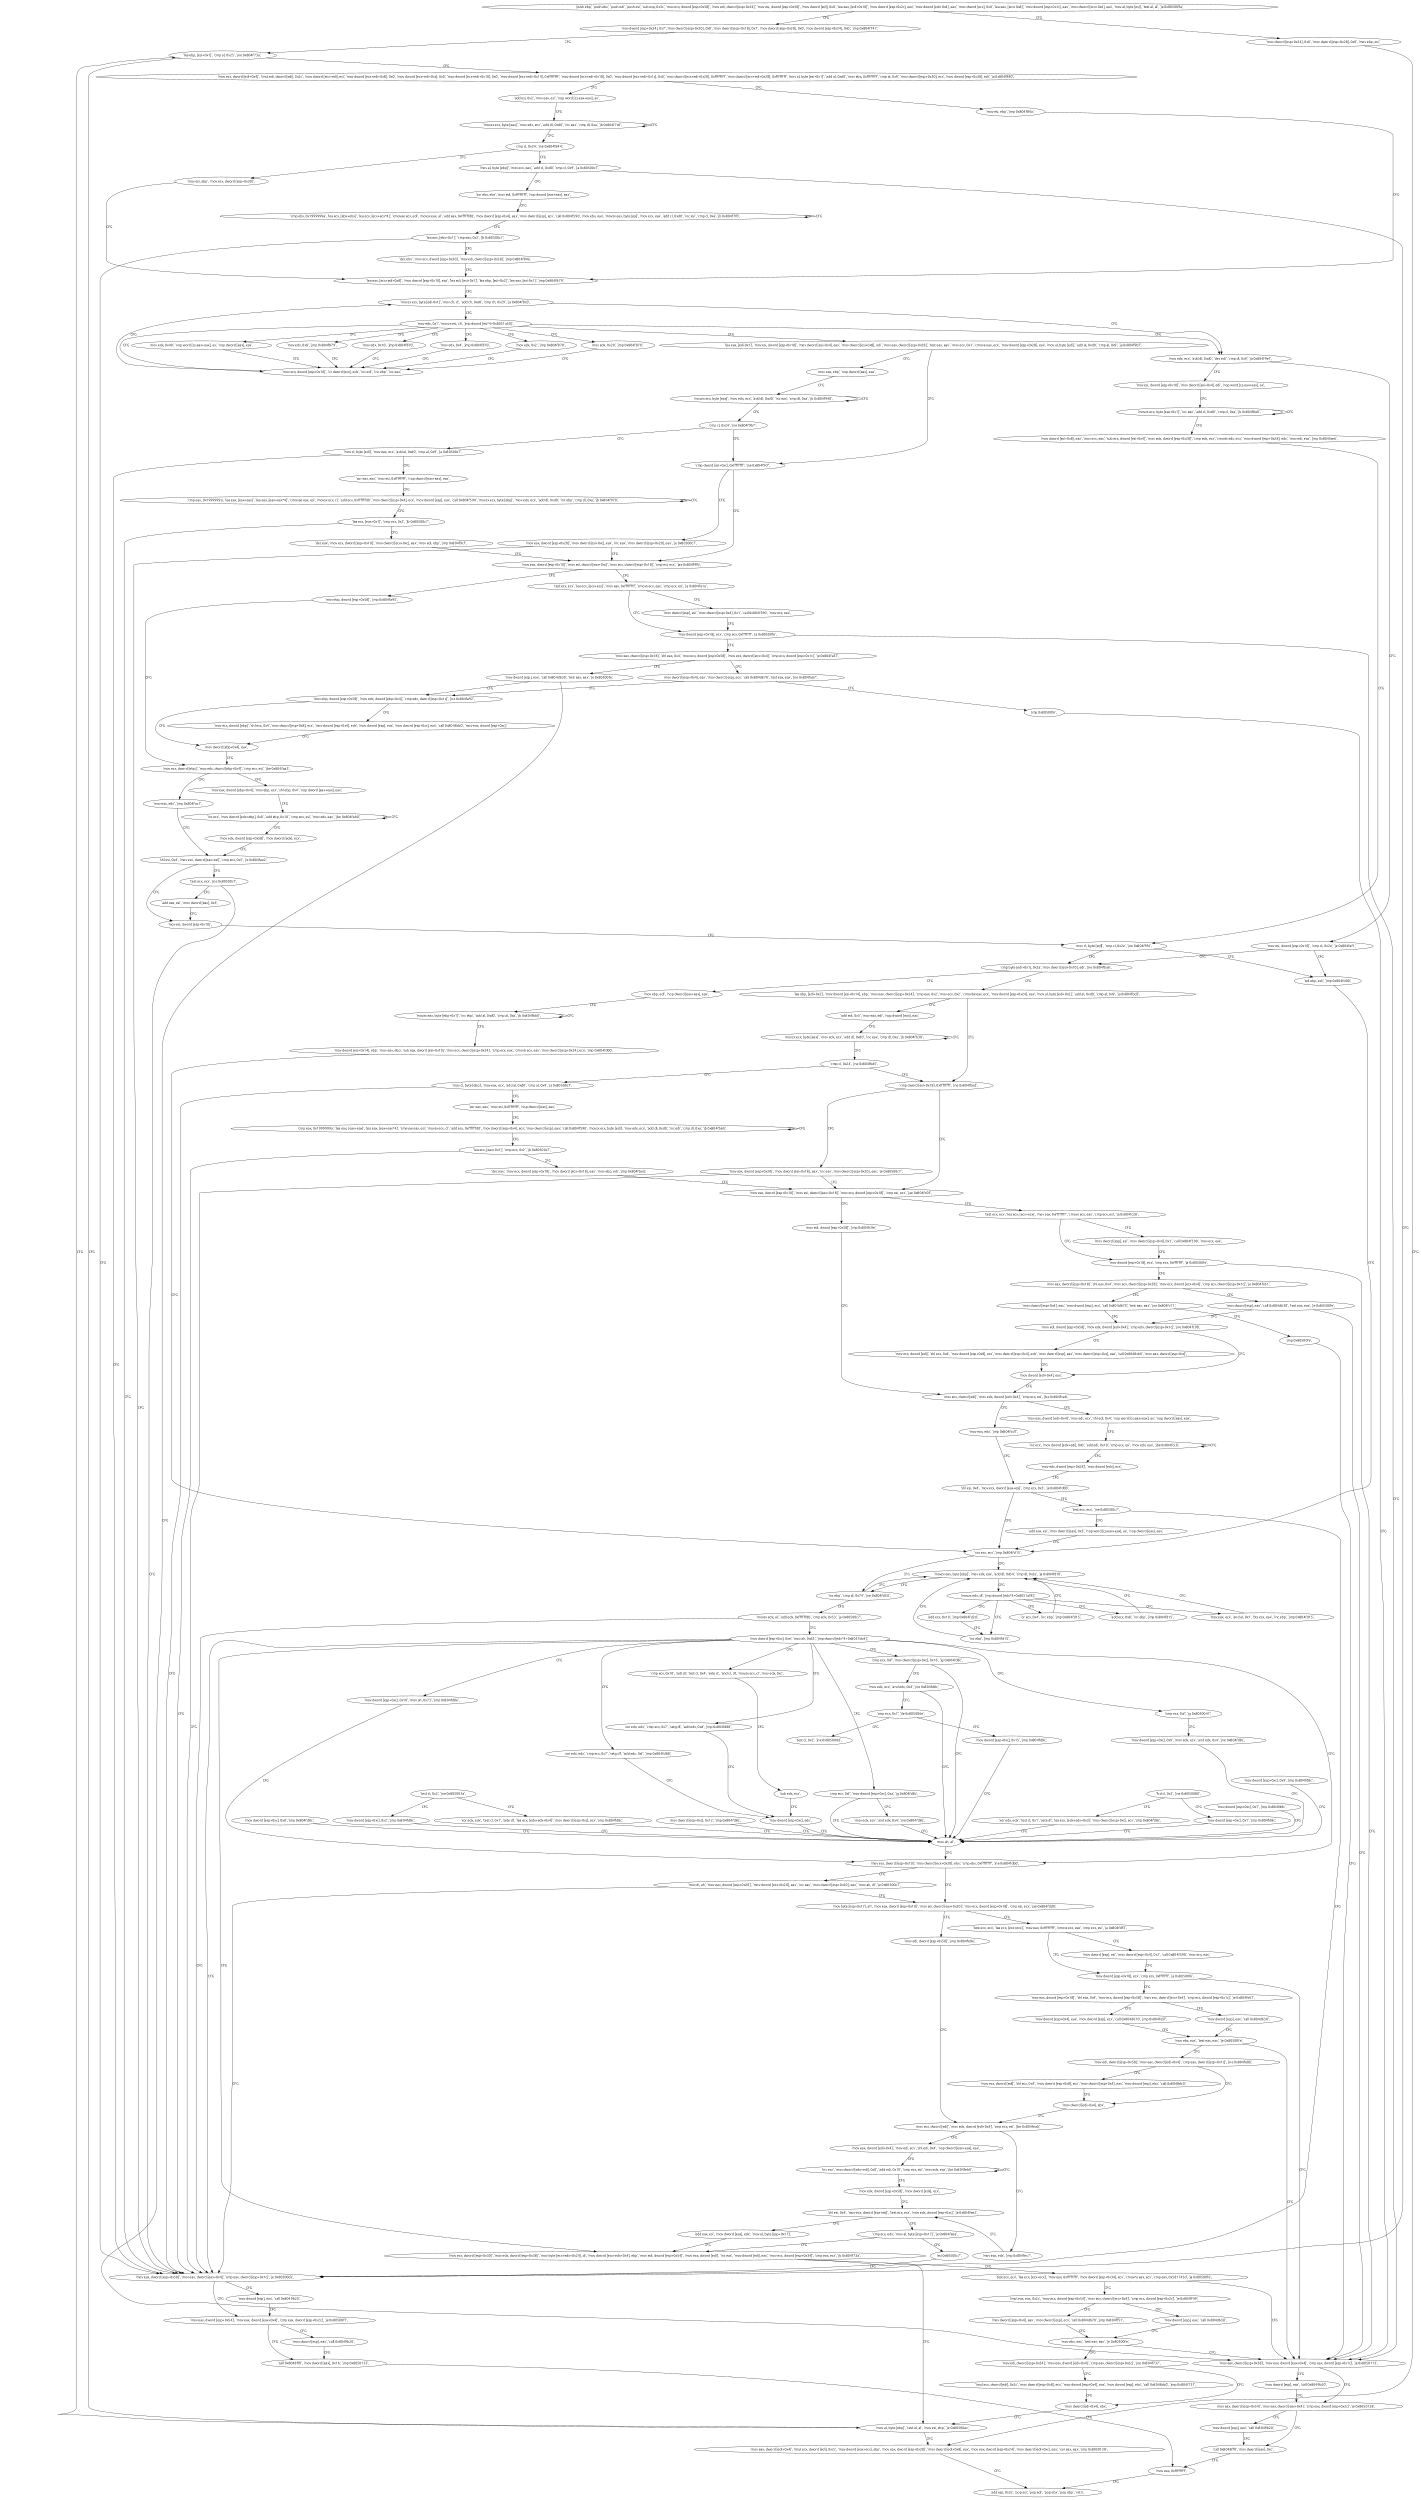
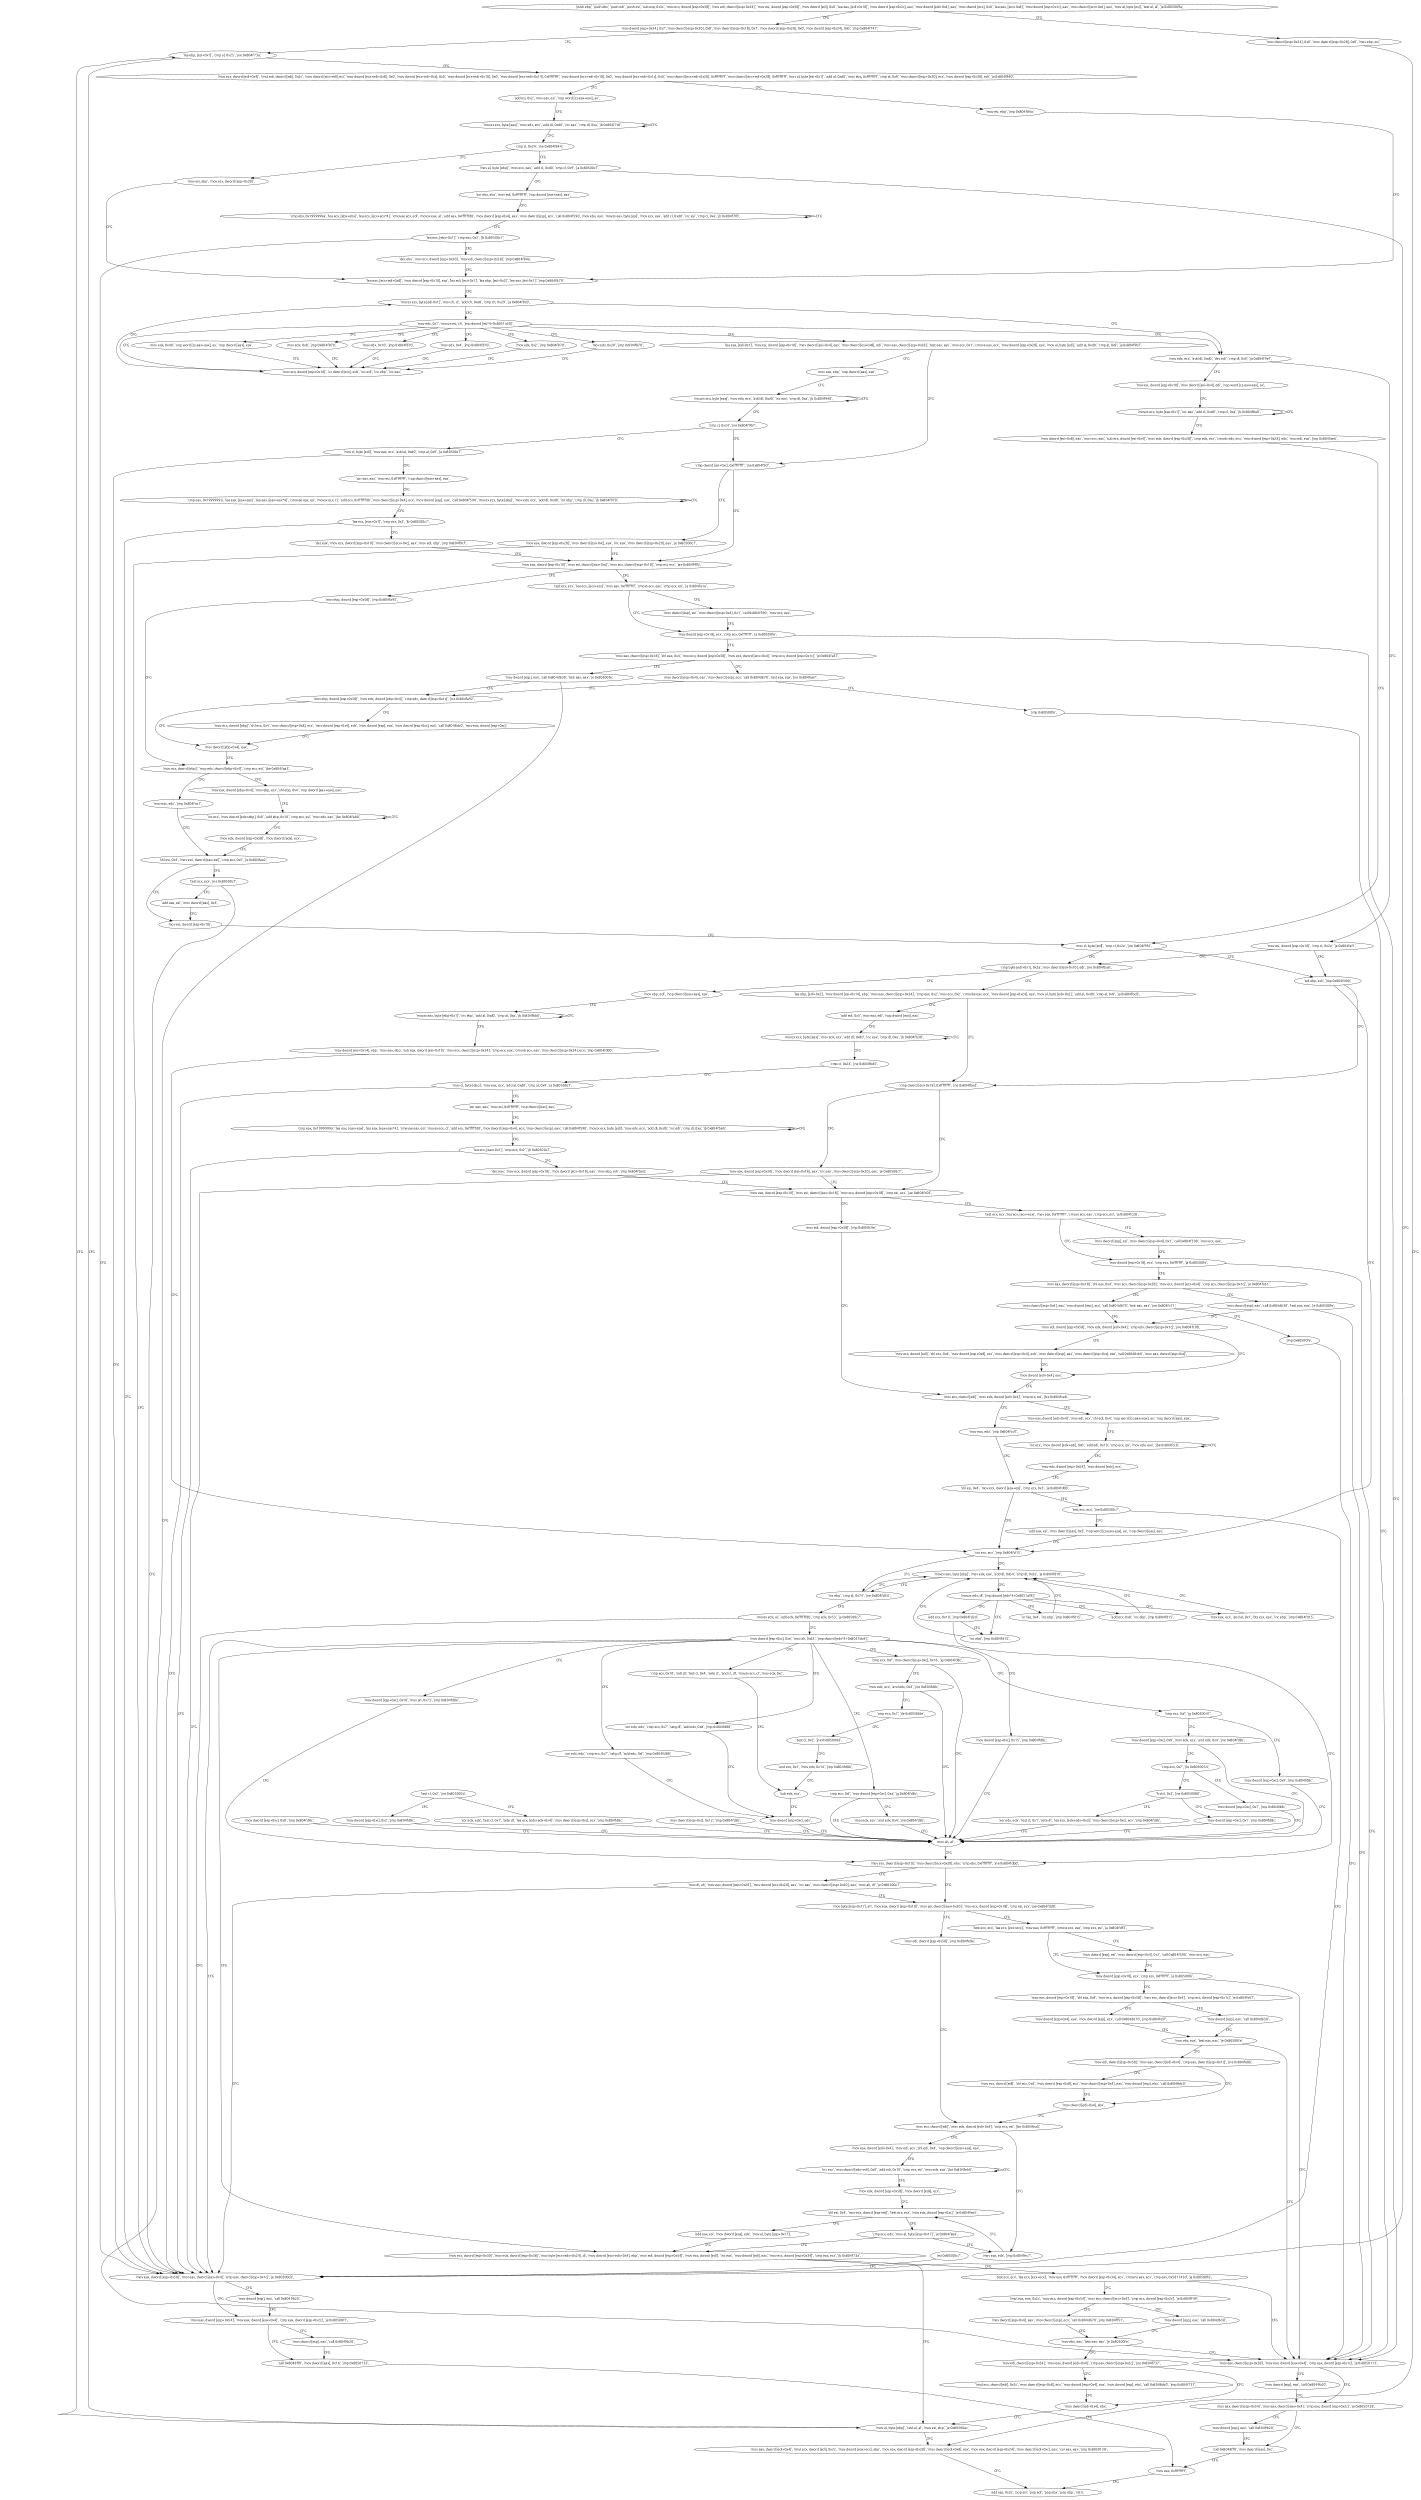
(312, 345) -> (312, 345)
(618, 345) -> (618, 345)
(895, 1074) -> (1220, 1081)
(1052, 1617) -> (1052, 1617)
(955, 1727) -> (1004, 1663)
none -> (1259, 1730)
none -> (816, 1767)
none -> (1186, 1767)
(443, 1794) -> (443, 1794)
(931, 2245) -> (961, 2245)
